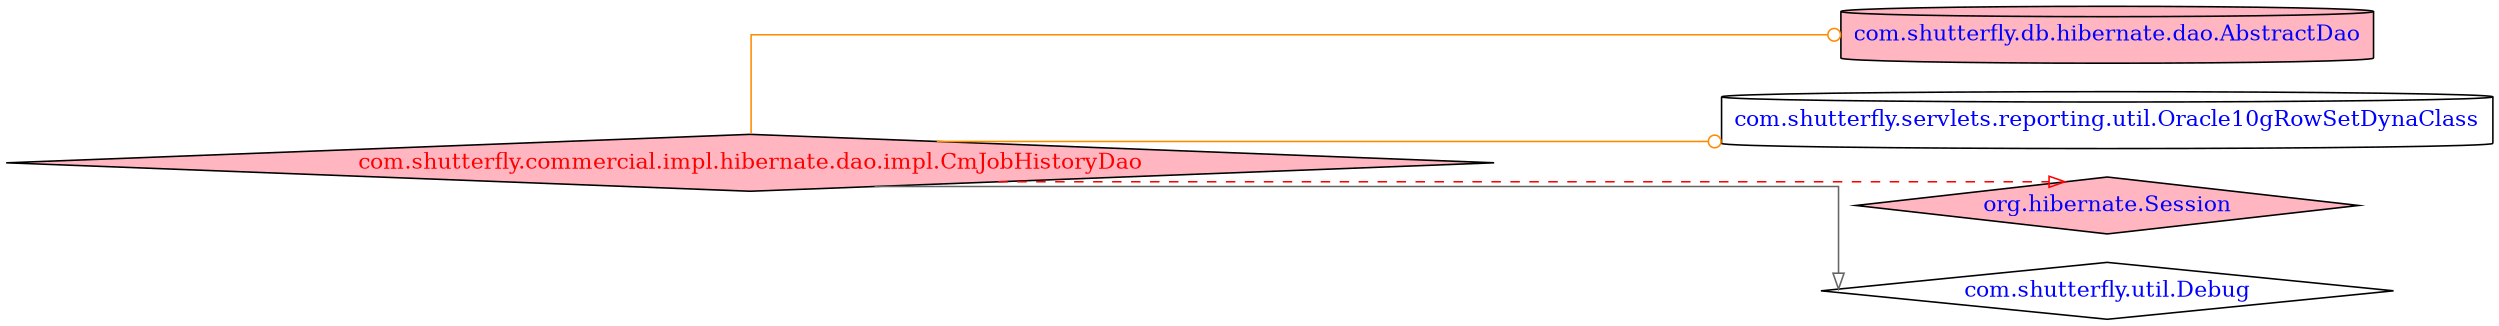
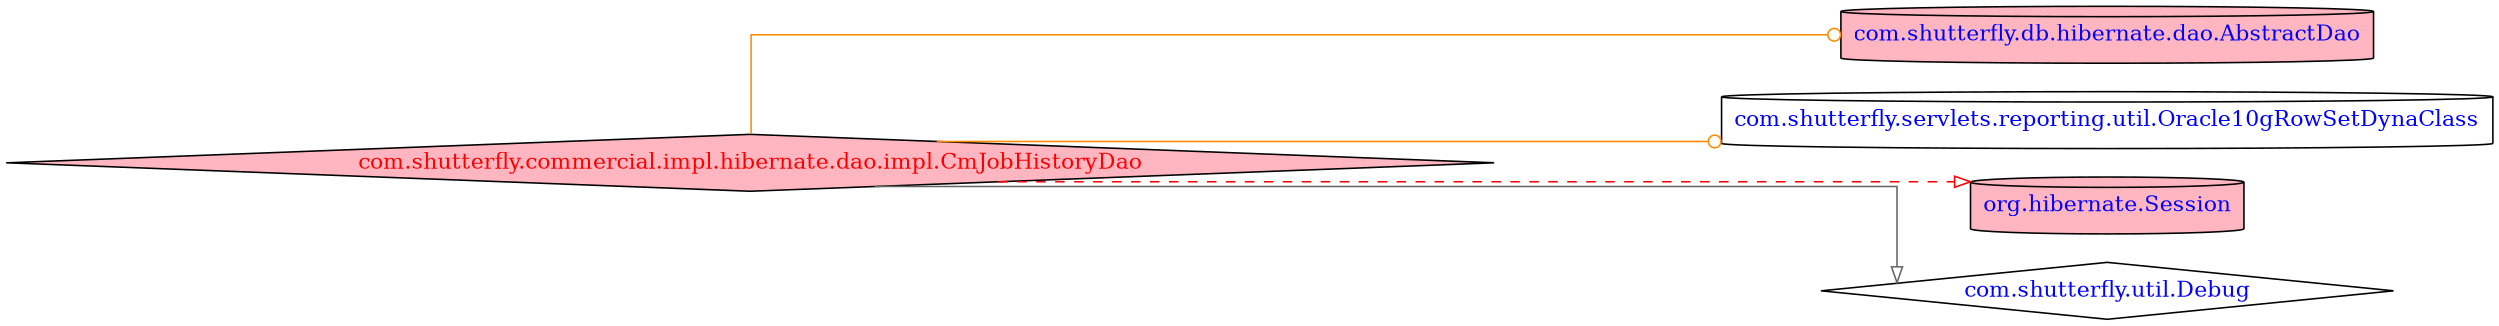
(2107, 205) -> (2107, 205)
